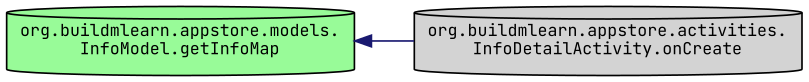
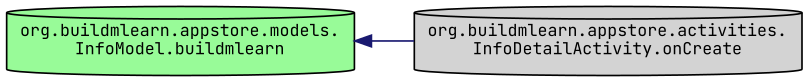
(181, 41) -> (181, 41)
